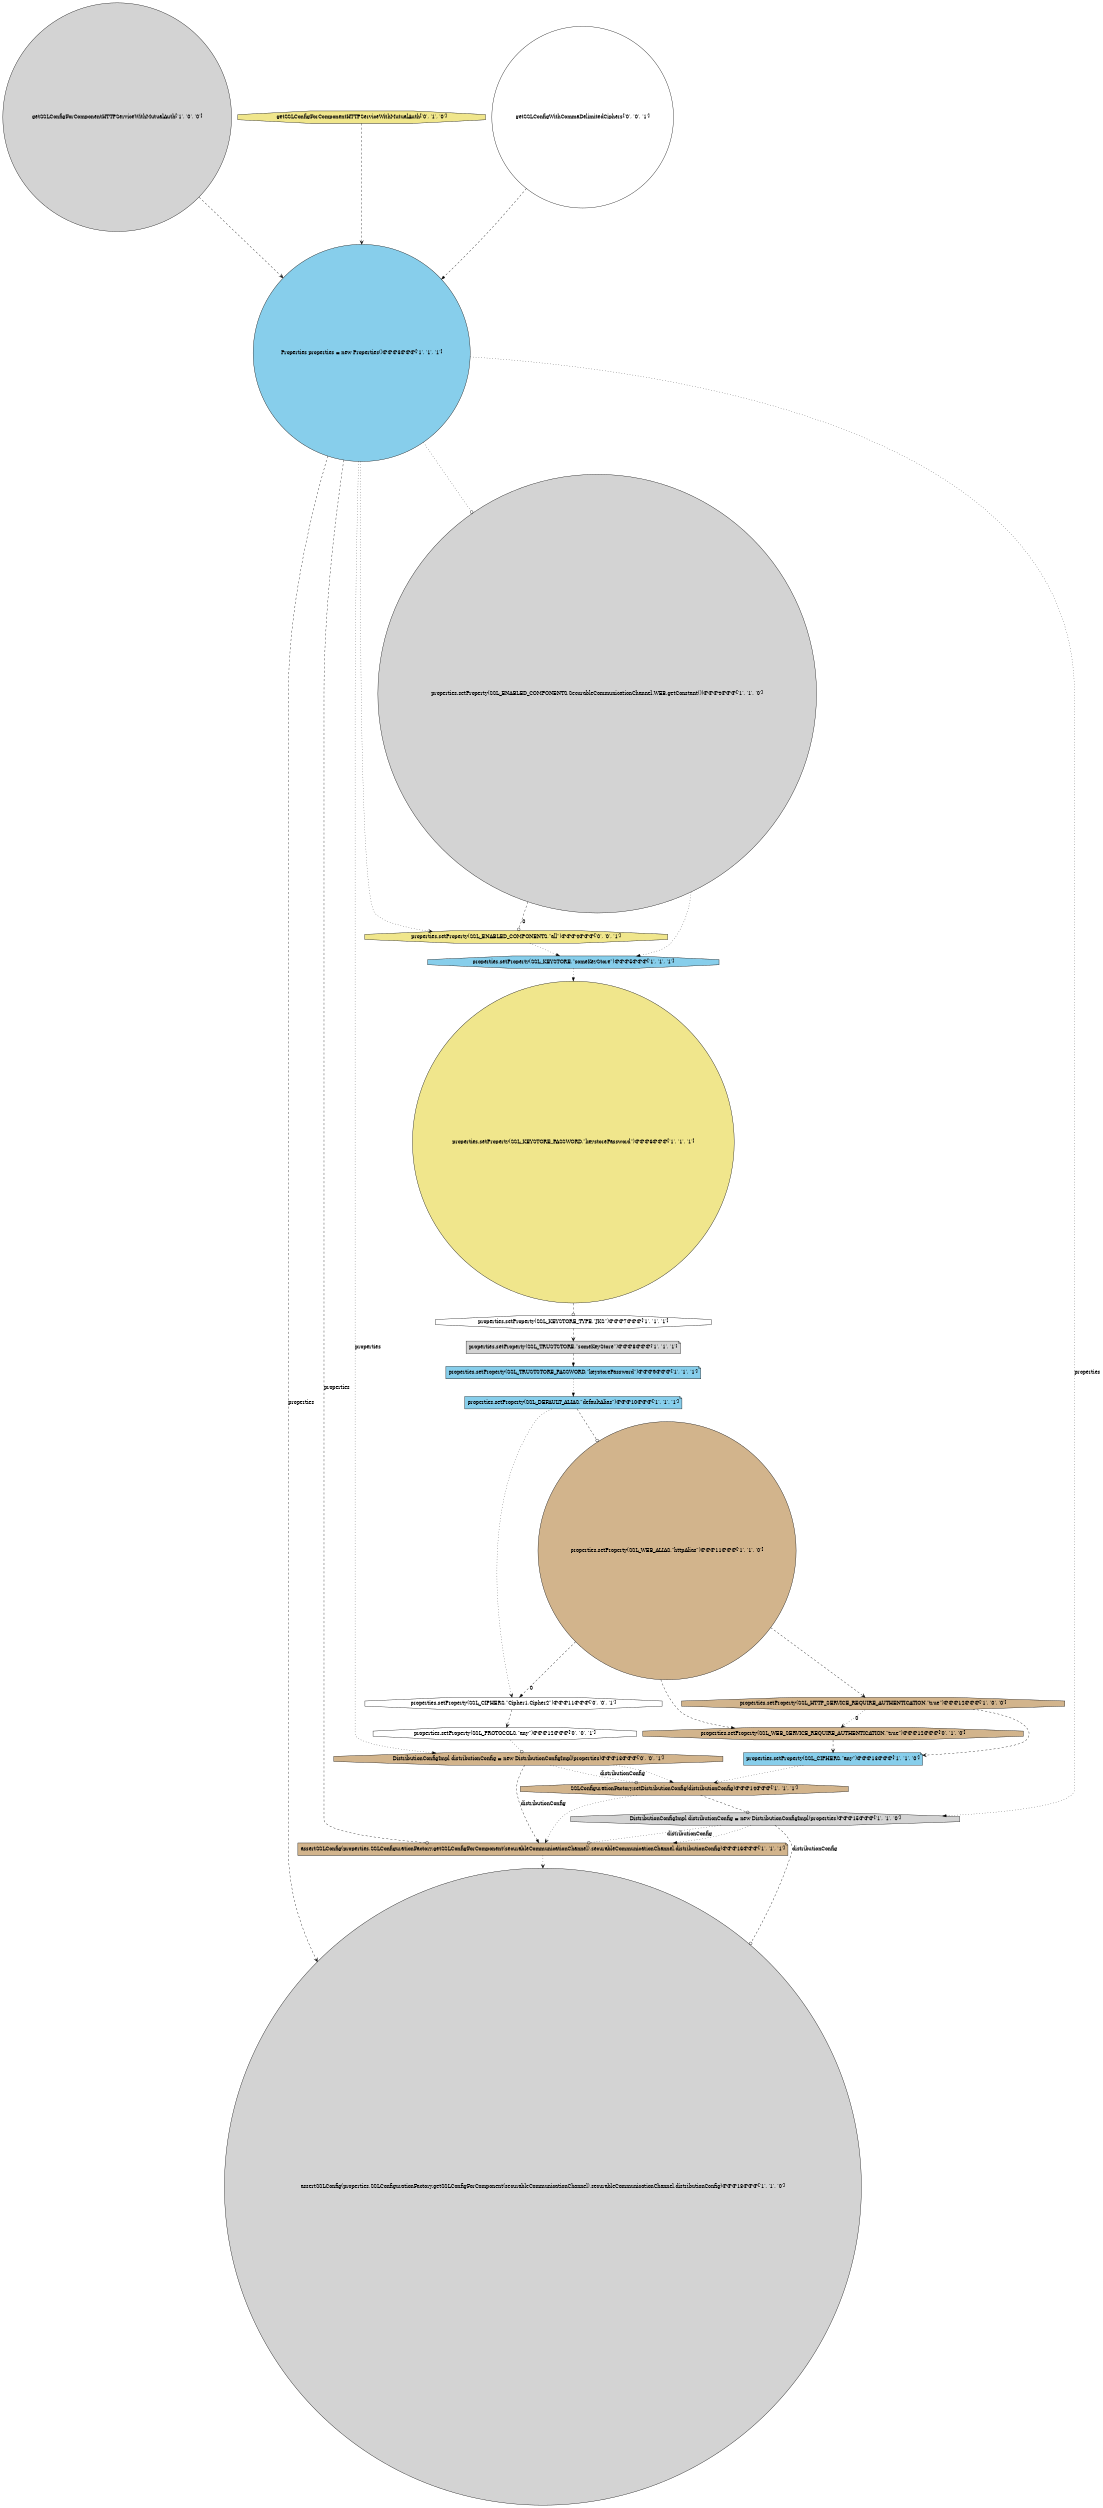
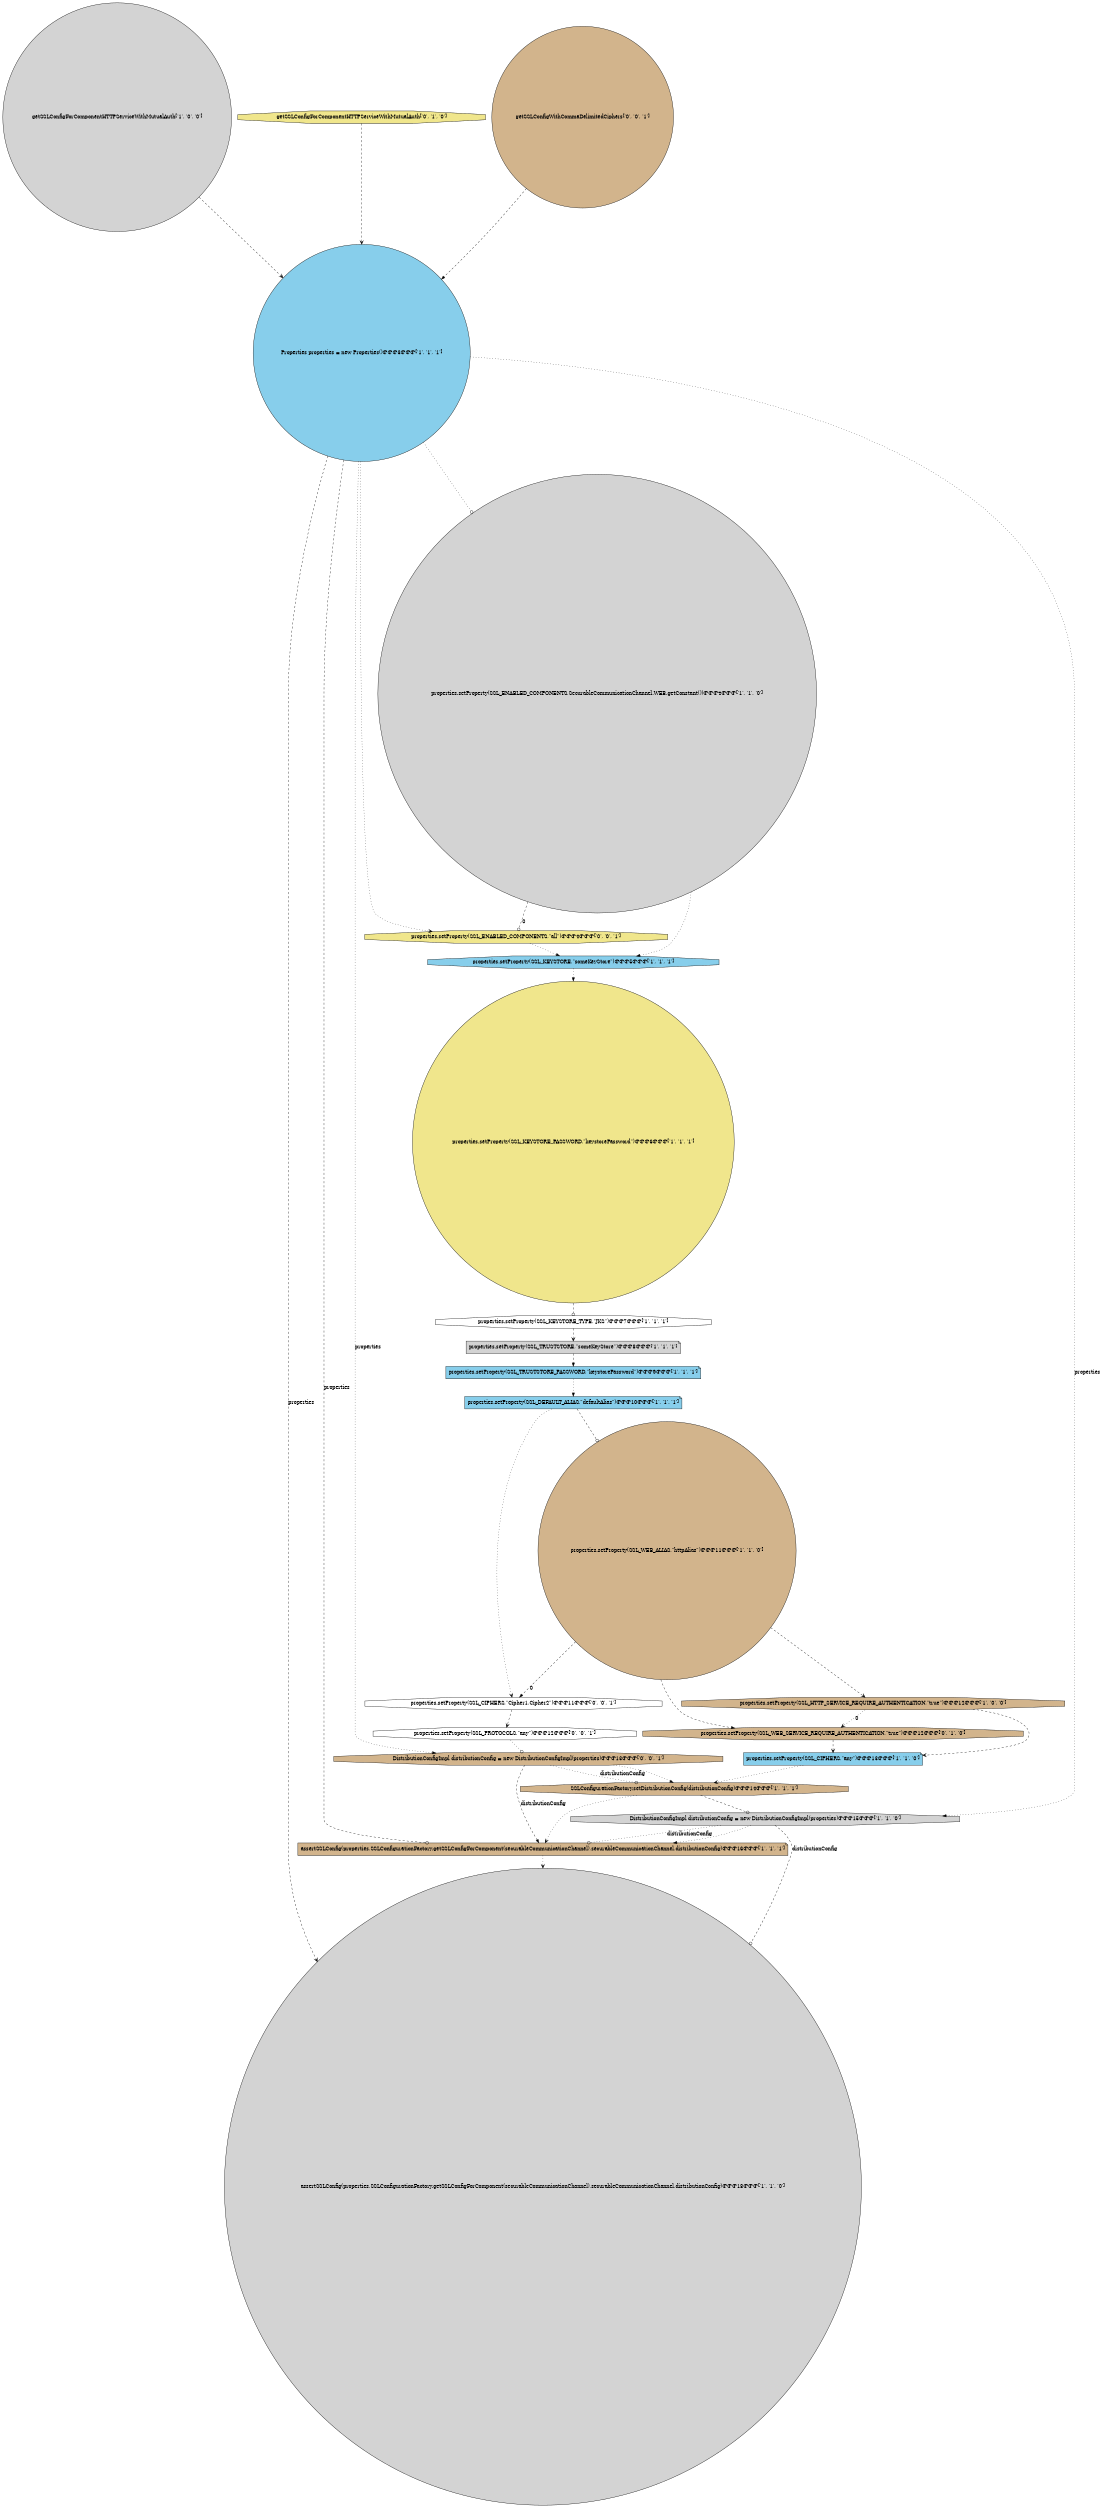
(583, 117) -> (583, 117)
